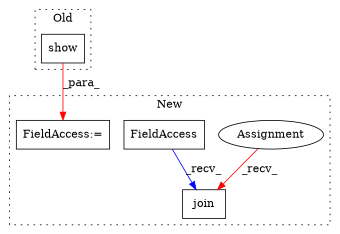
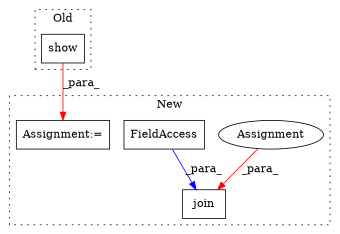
(63, 135) -> (63, 135)
(204, 169) -> (204, 169)
(260, 169) -> (260, 169)
